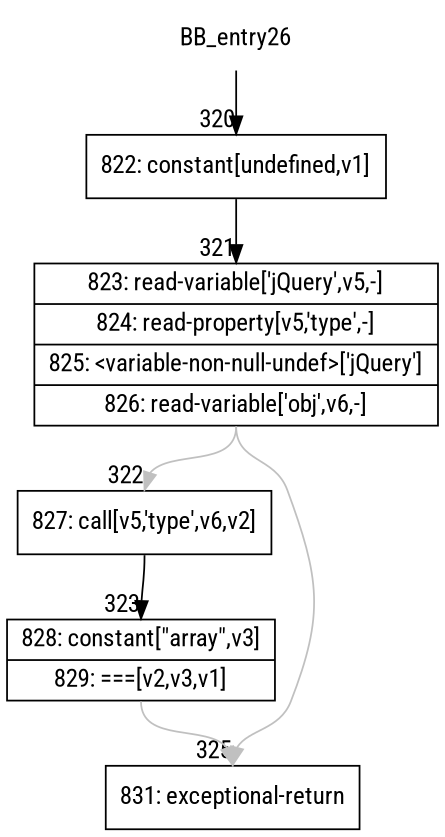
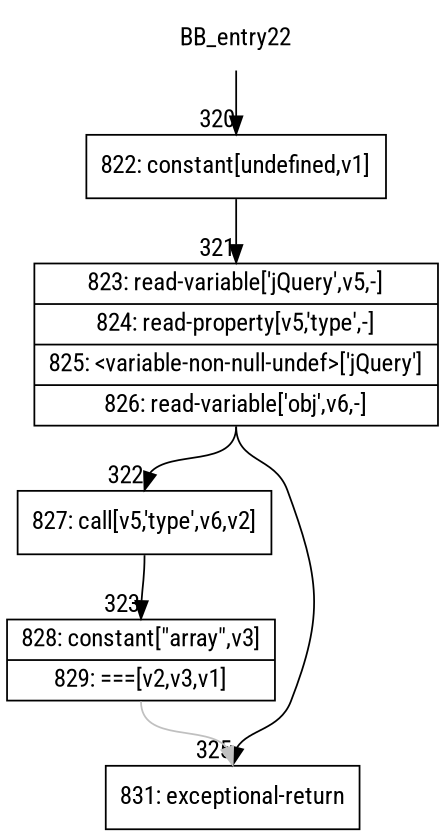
(236, 39) -> (236, 39)
(199, 457) -> (199, 457)
(313, 589) -> (313, 589)
